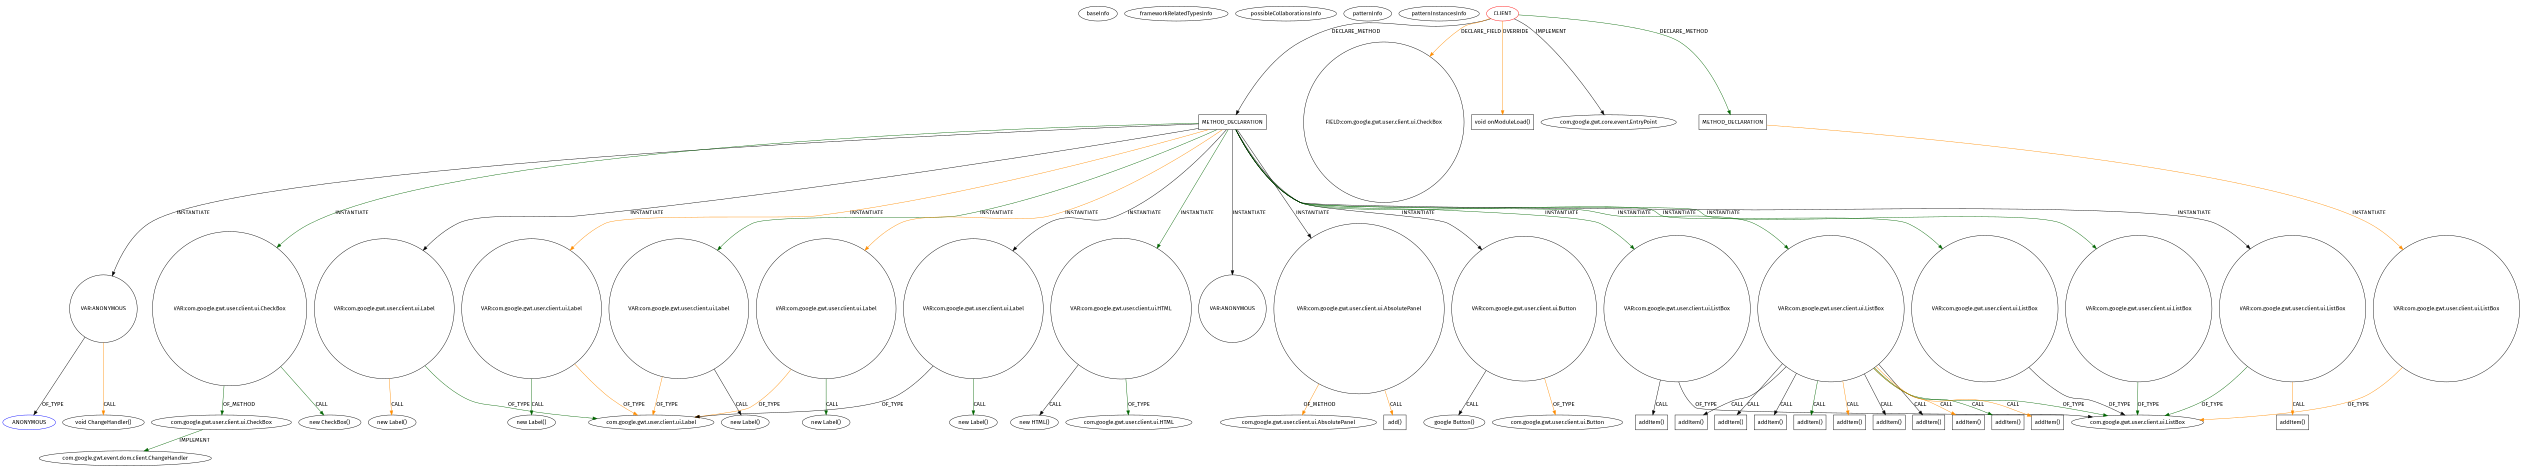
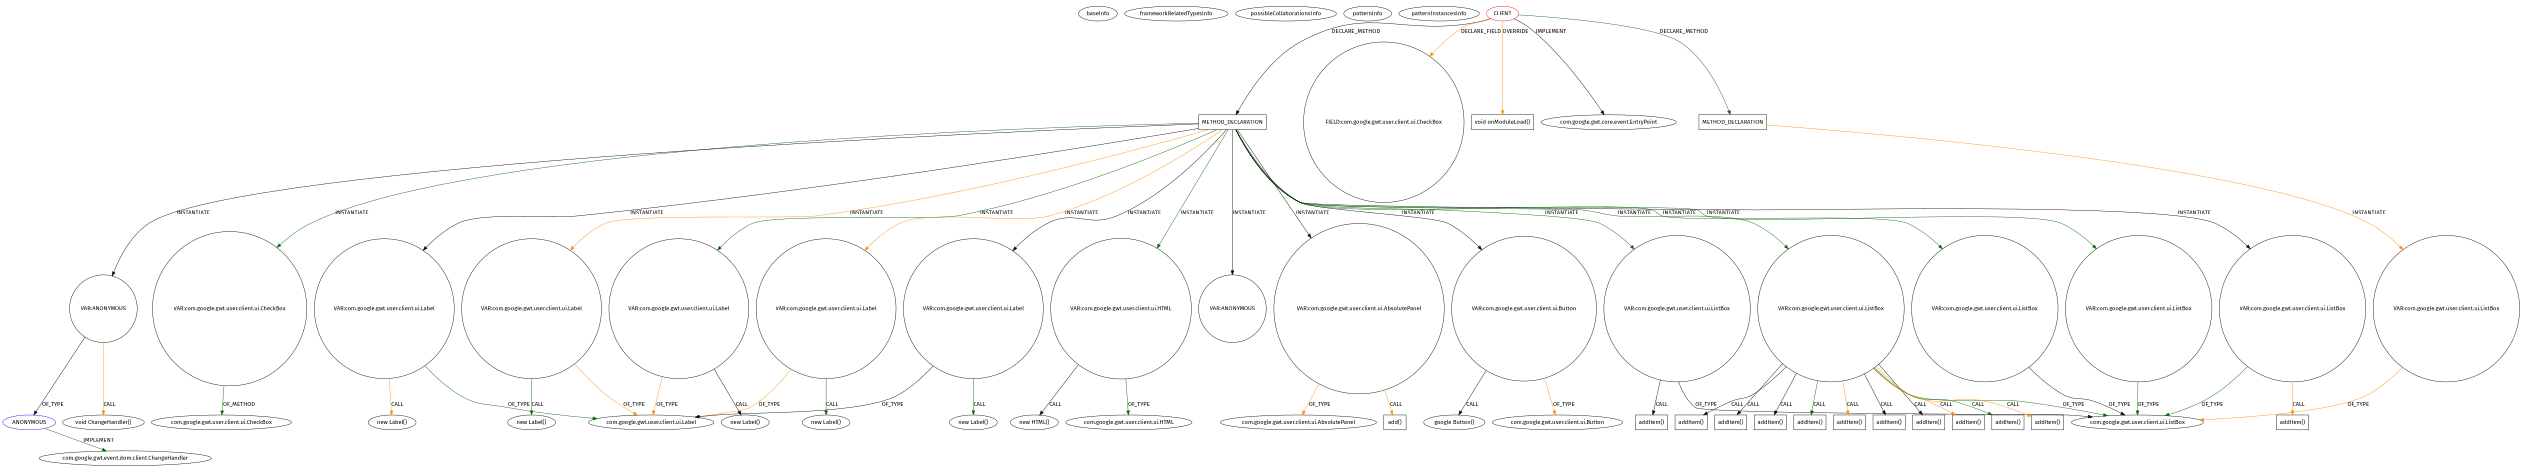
(1320, 404) -> (1320, 404)
(330, 422) -> none
(175, 440) -> (74, 439)
